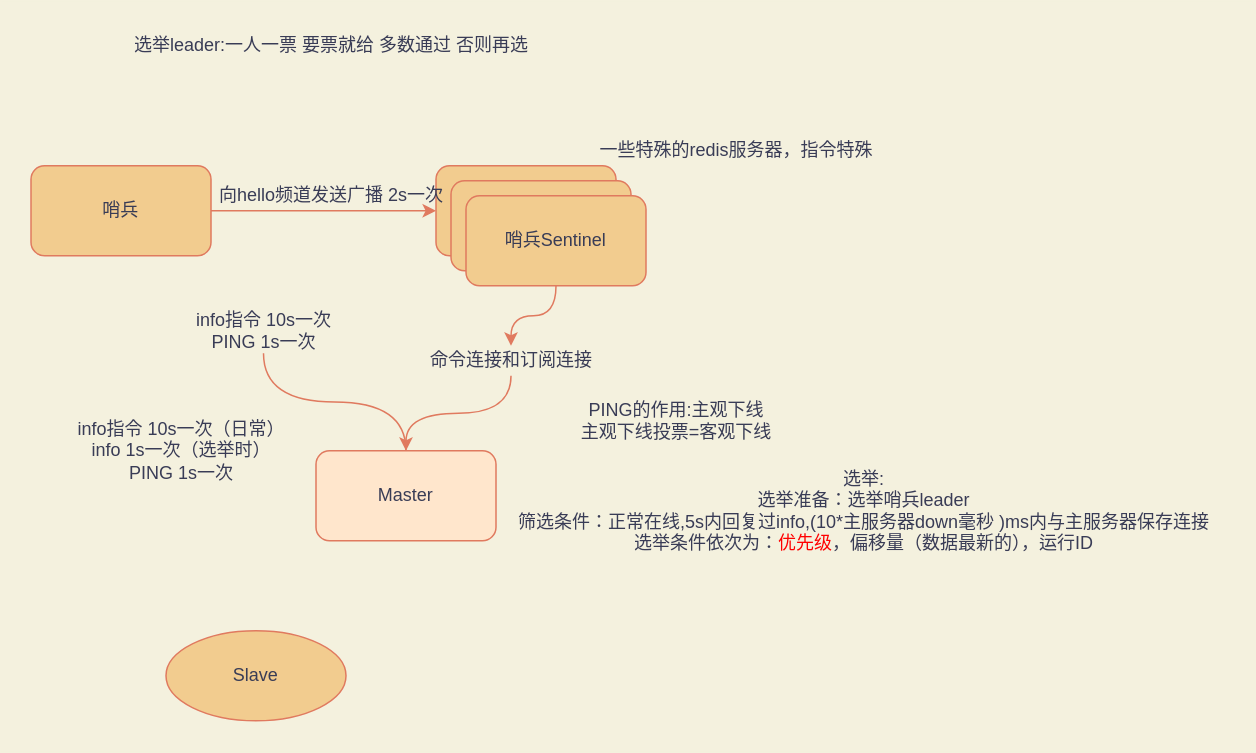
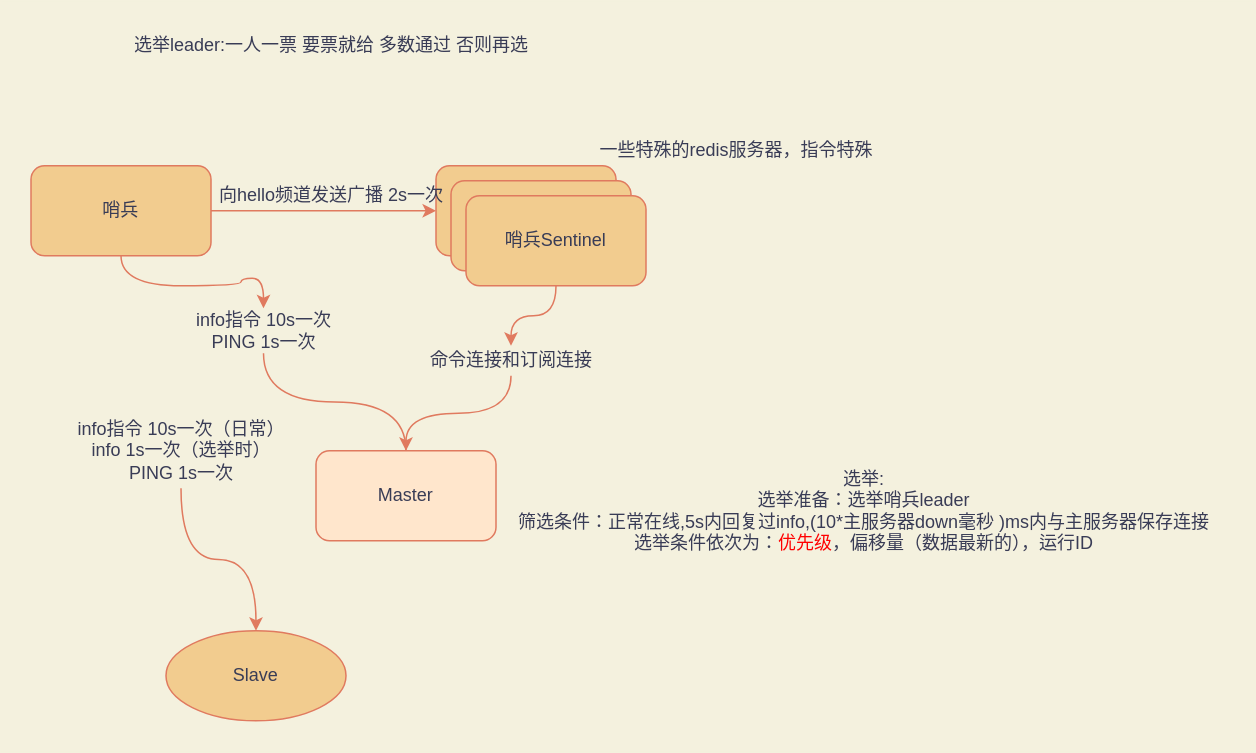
none -> (190, 286)
(676, 421) -> none
none -> (214, 559)
